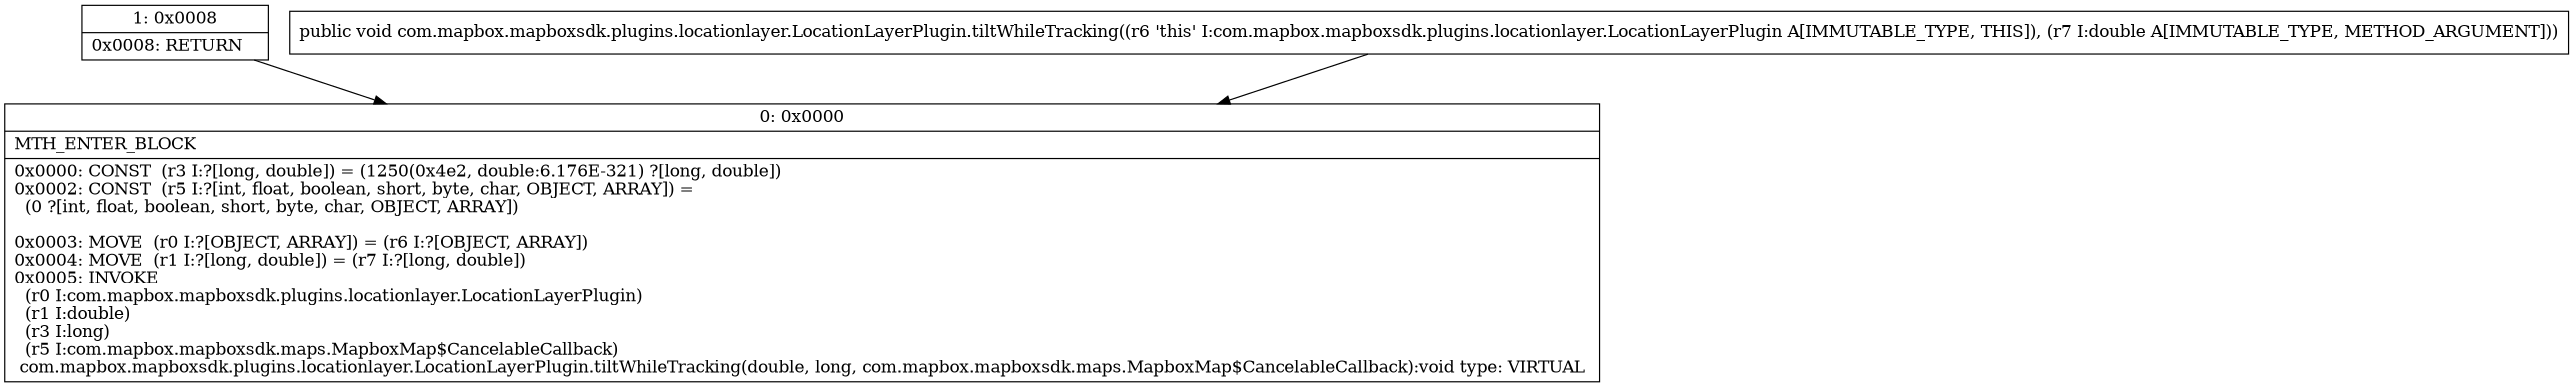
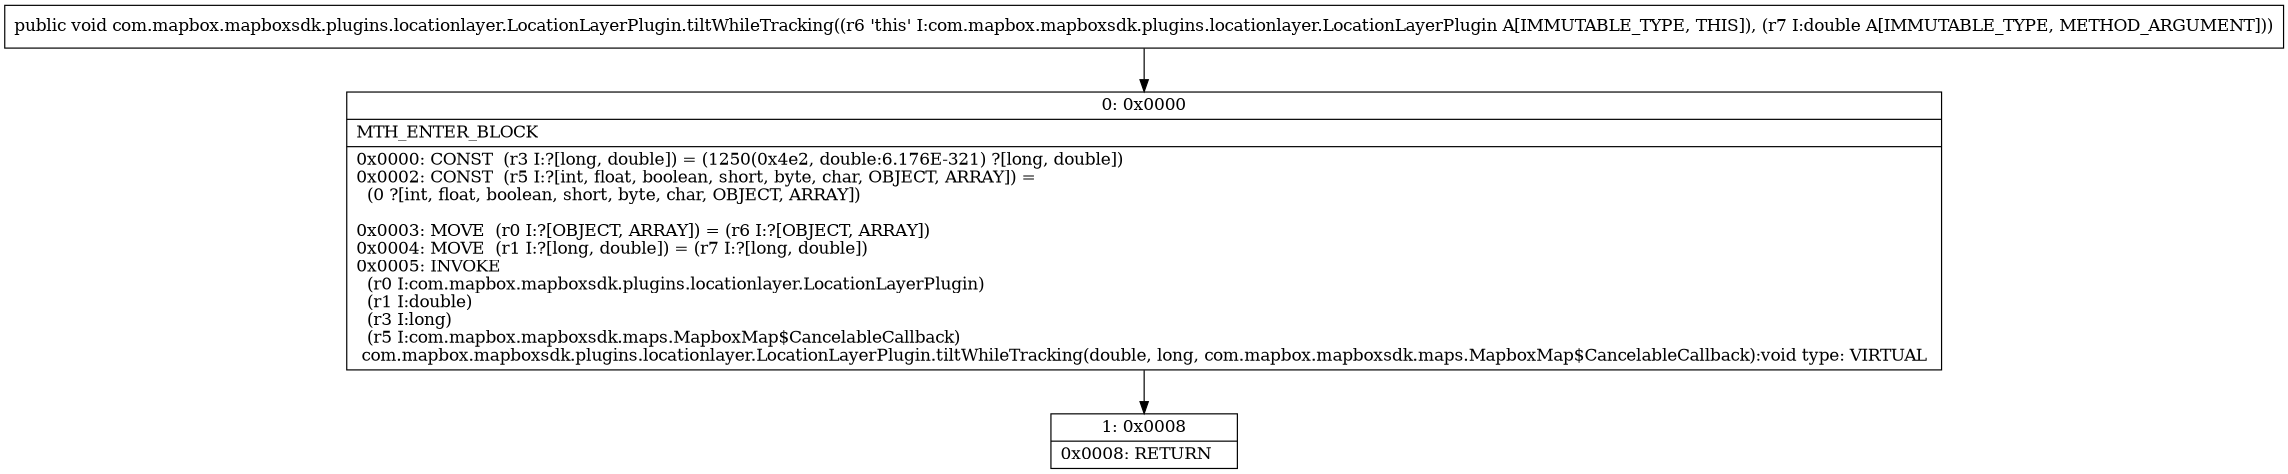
(314, 80) -> (1144, 386)
